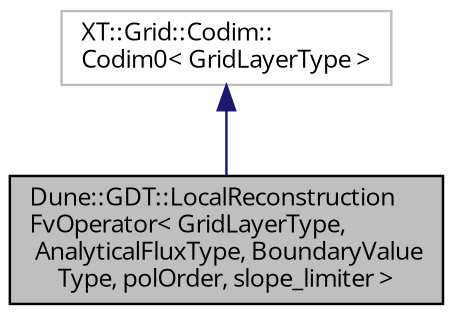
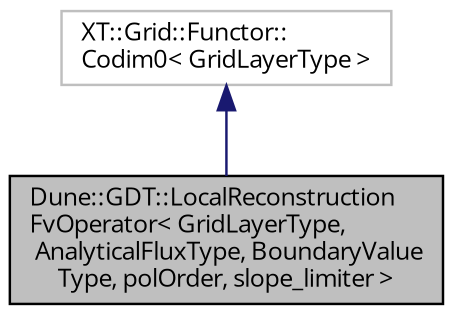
(226, 48) -> (226, 48)
